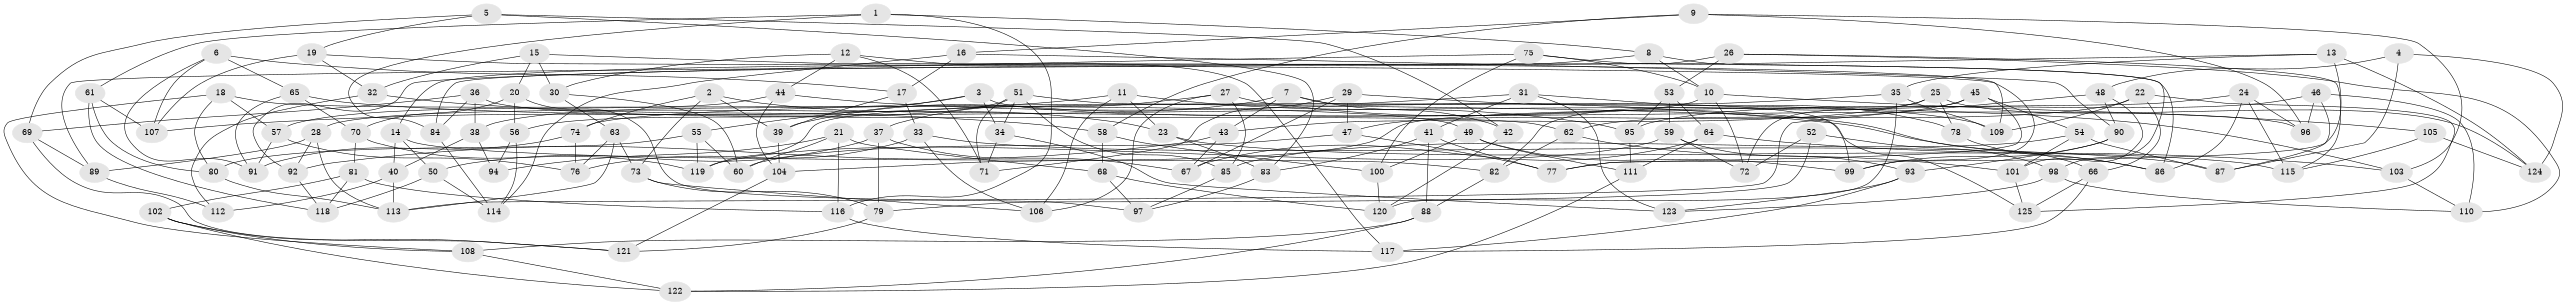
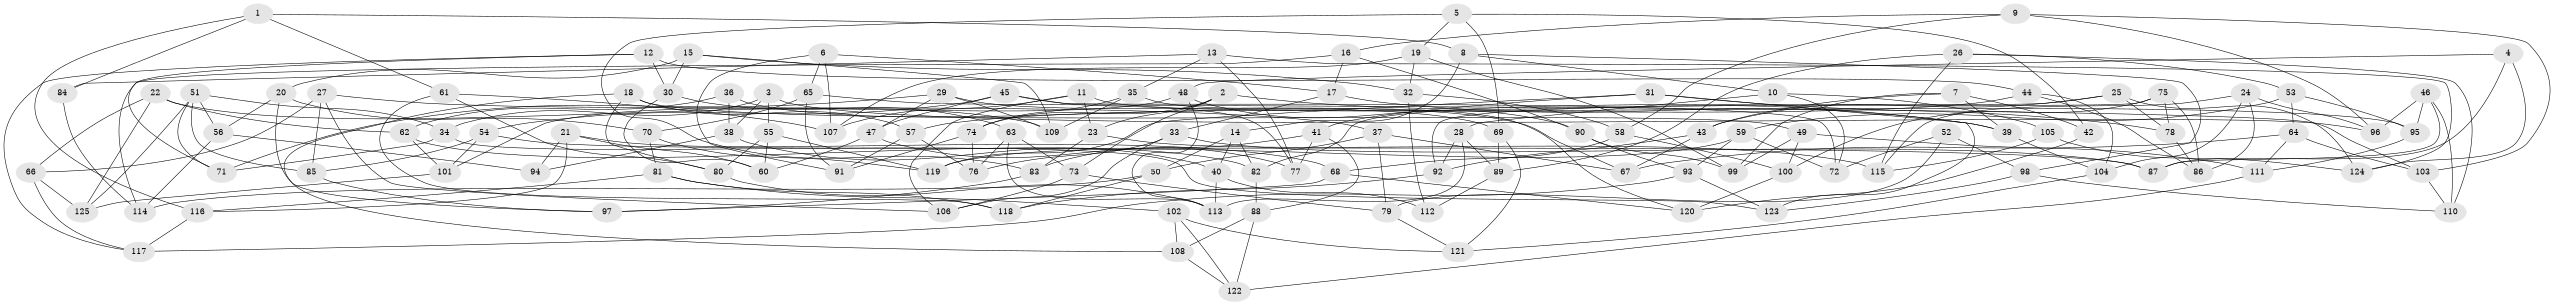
(1660, 75) -> (2167, 113)
(455, 113) -> none
